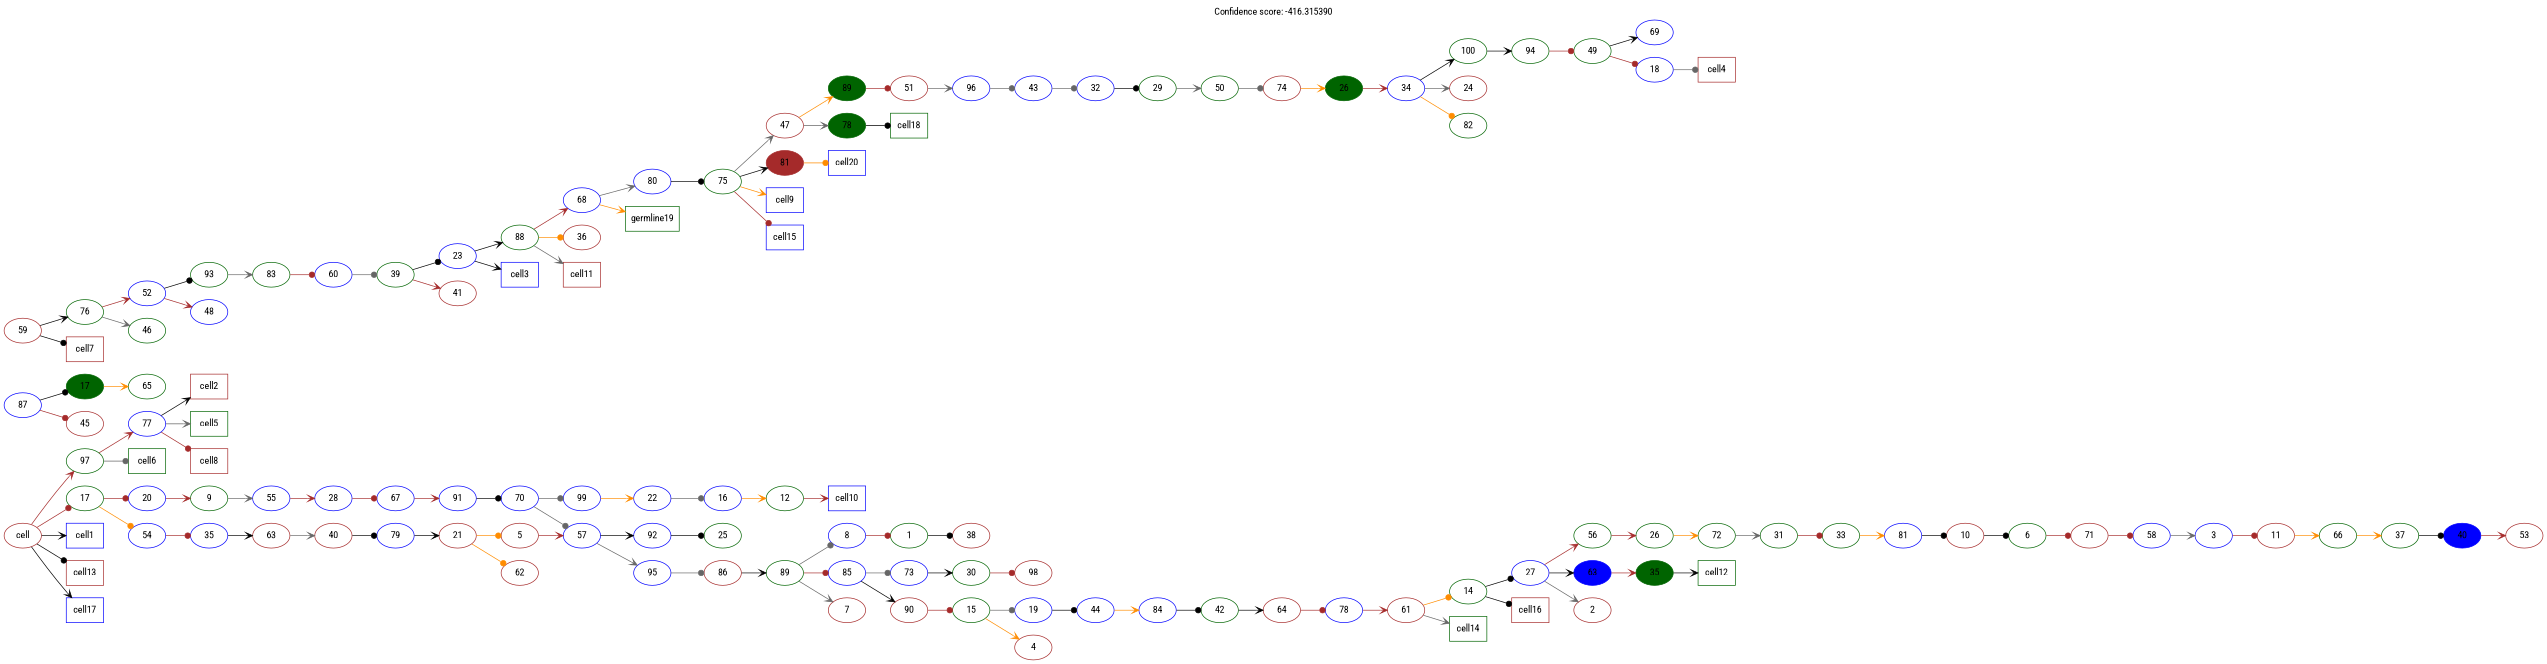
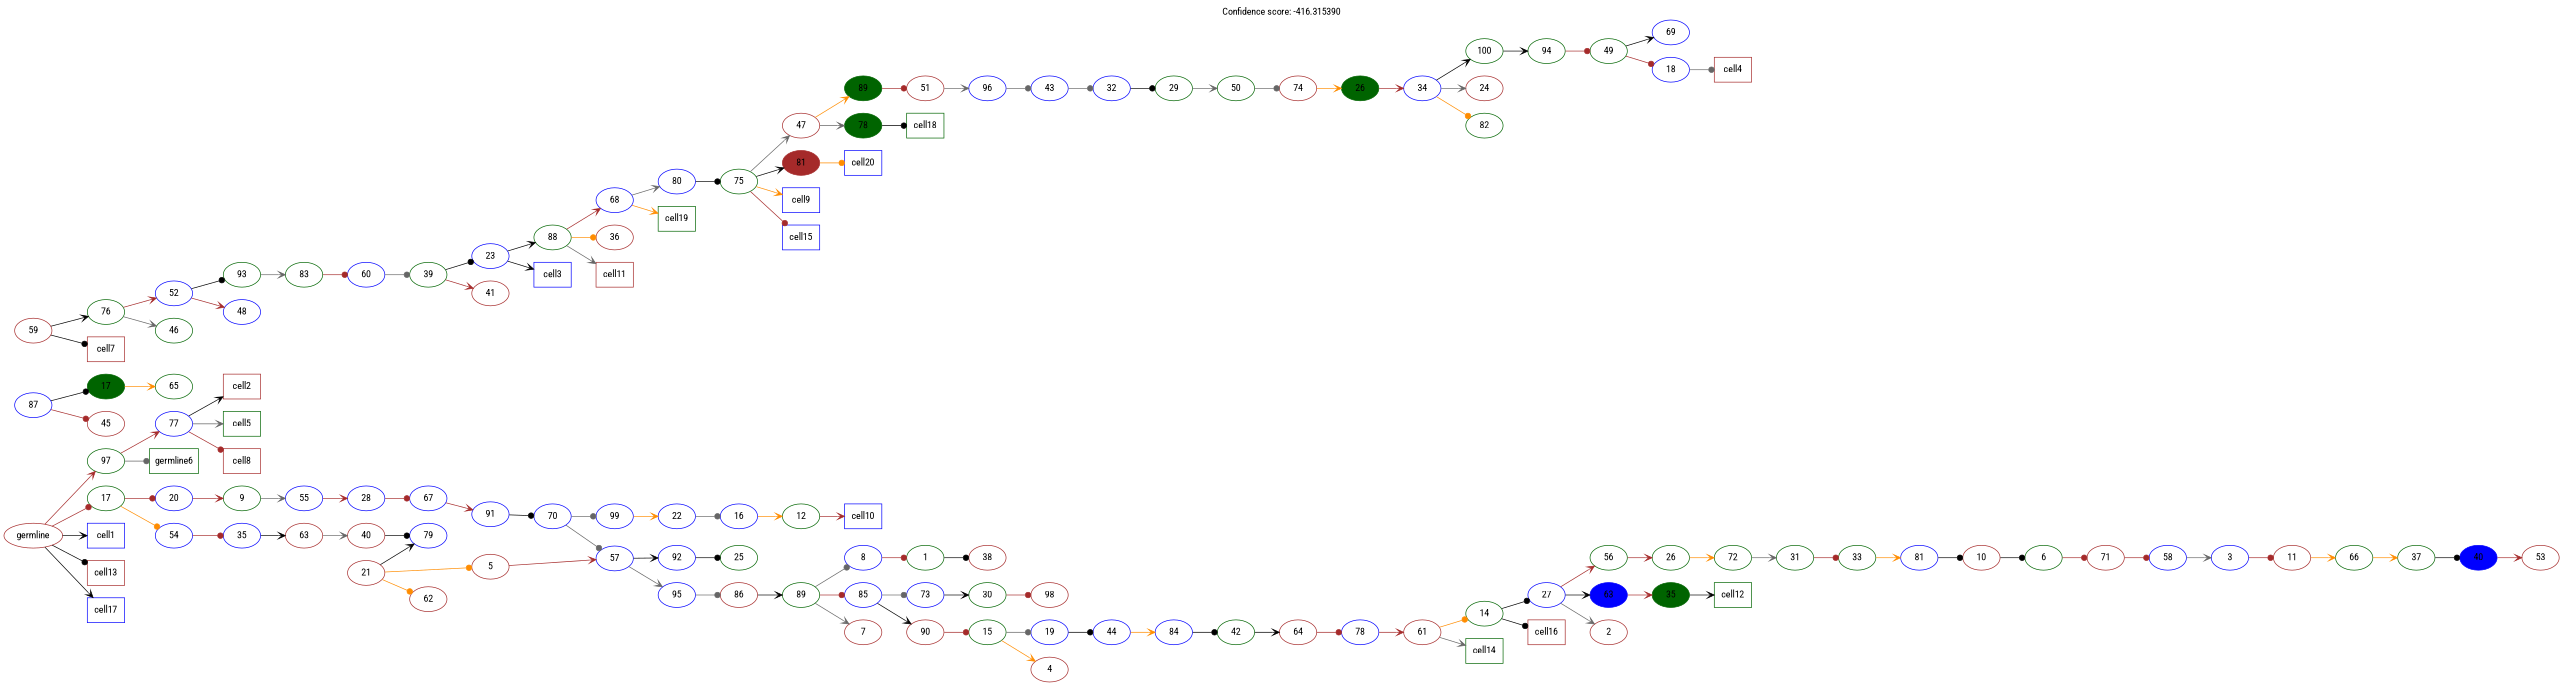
(652, 219) -> (677, 219)
(147, 461) -> (174, 461)
(23, 536) -> (33, 536)
(423, 536) -> (394, 556)
